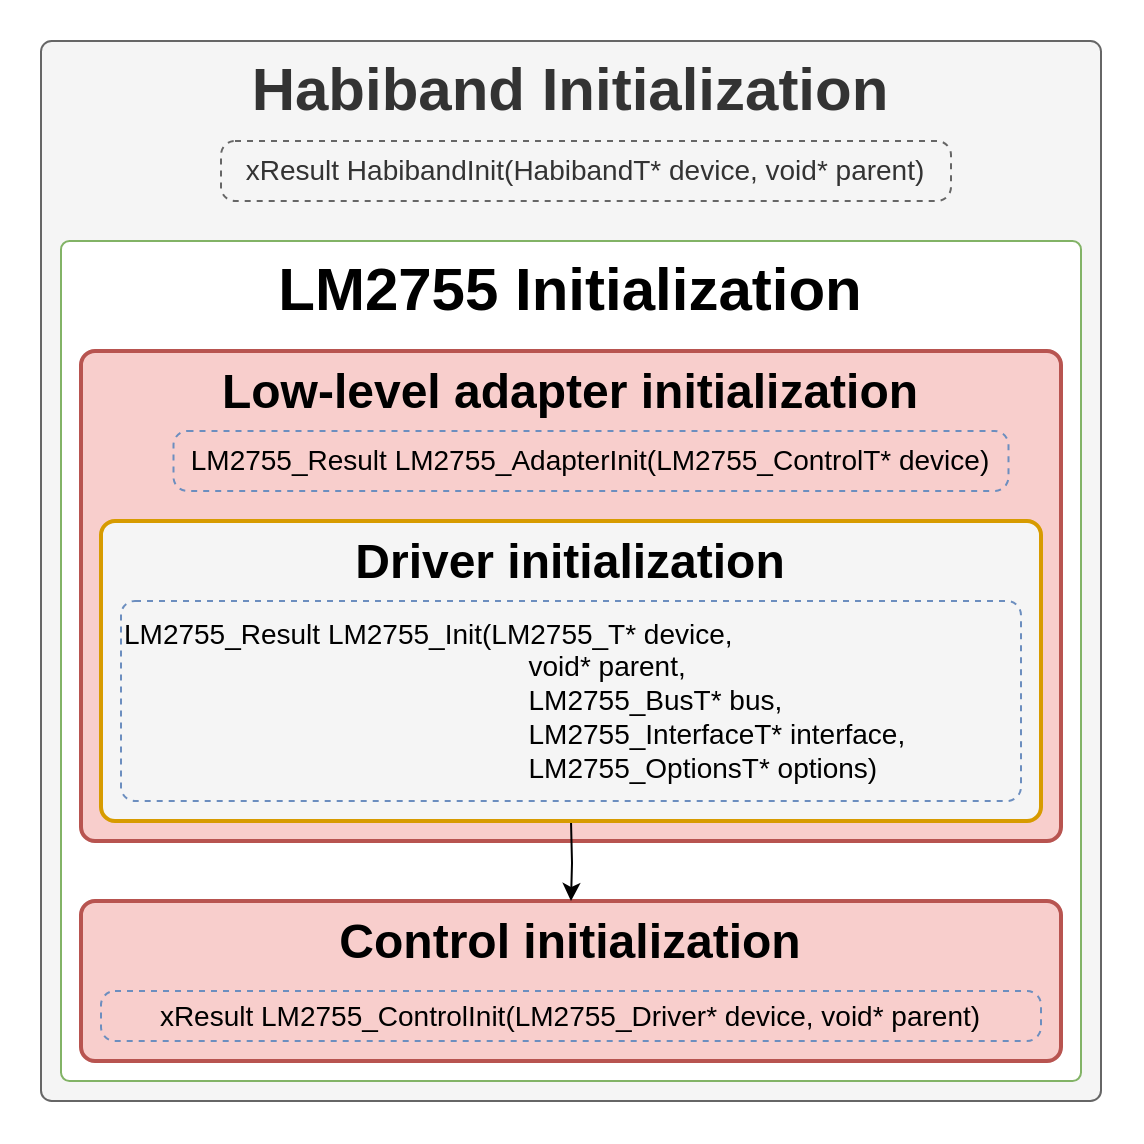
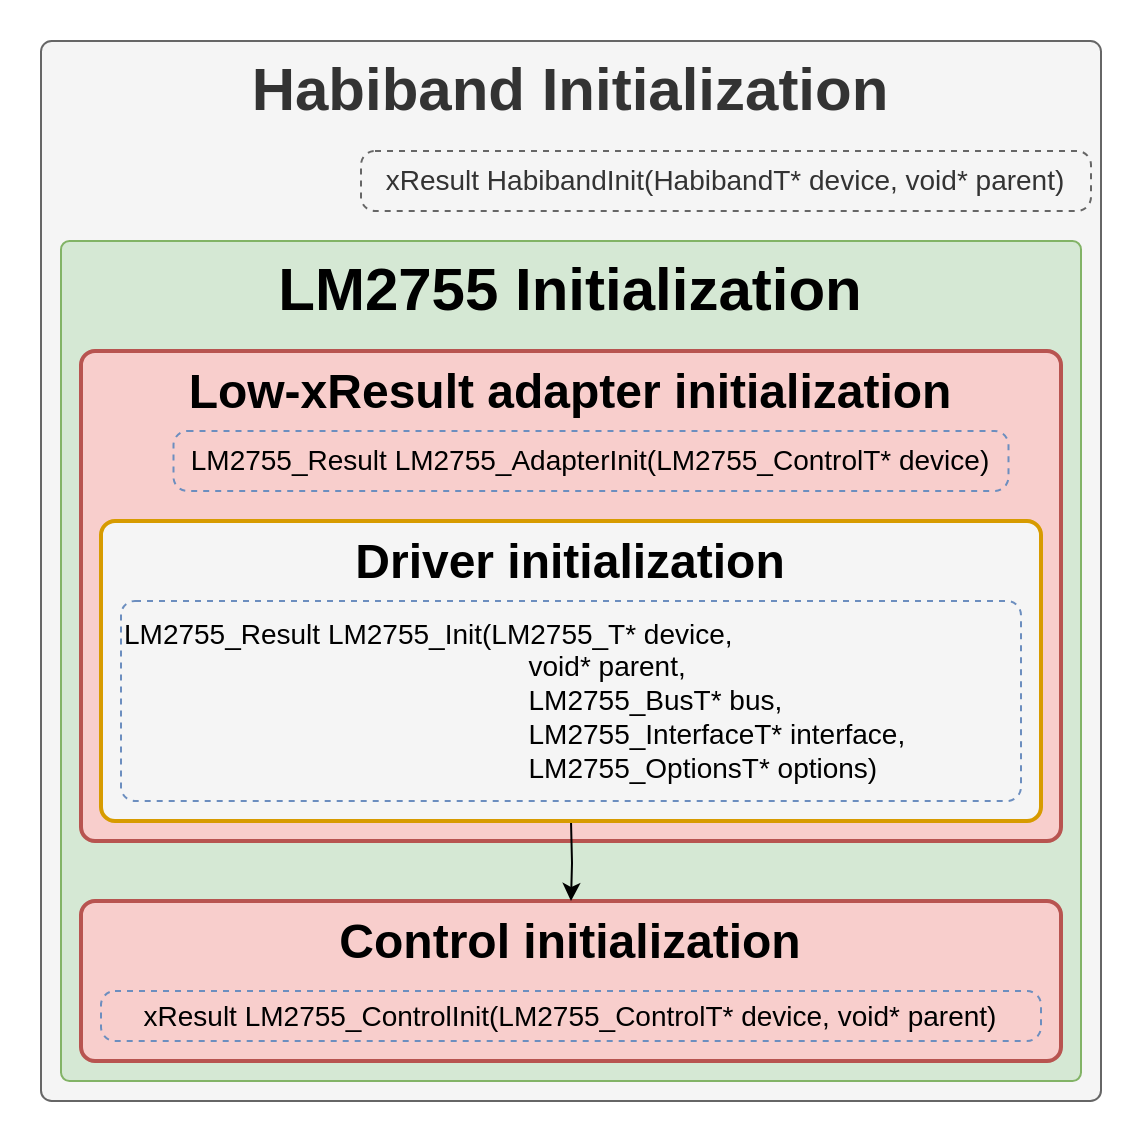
(586, 171) -> (726, 181)
(571, 291) -> (571, 291)
(571, 394) -> (571, 394)
(571, 1017) -> (571, 1017)
